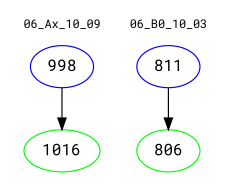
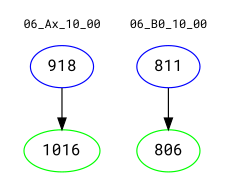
(63, 25) -> (63, 25)
(169, 25) -> (169, 25)
(62, 67) -> (62, 67)
